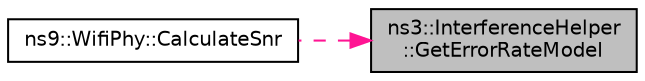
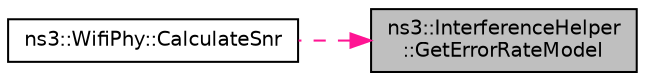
(153, 41) -> (153, 41)
